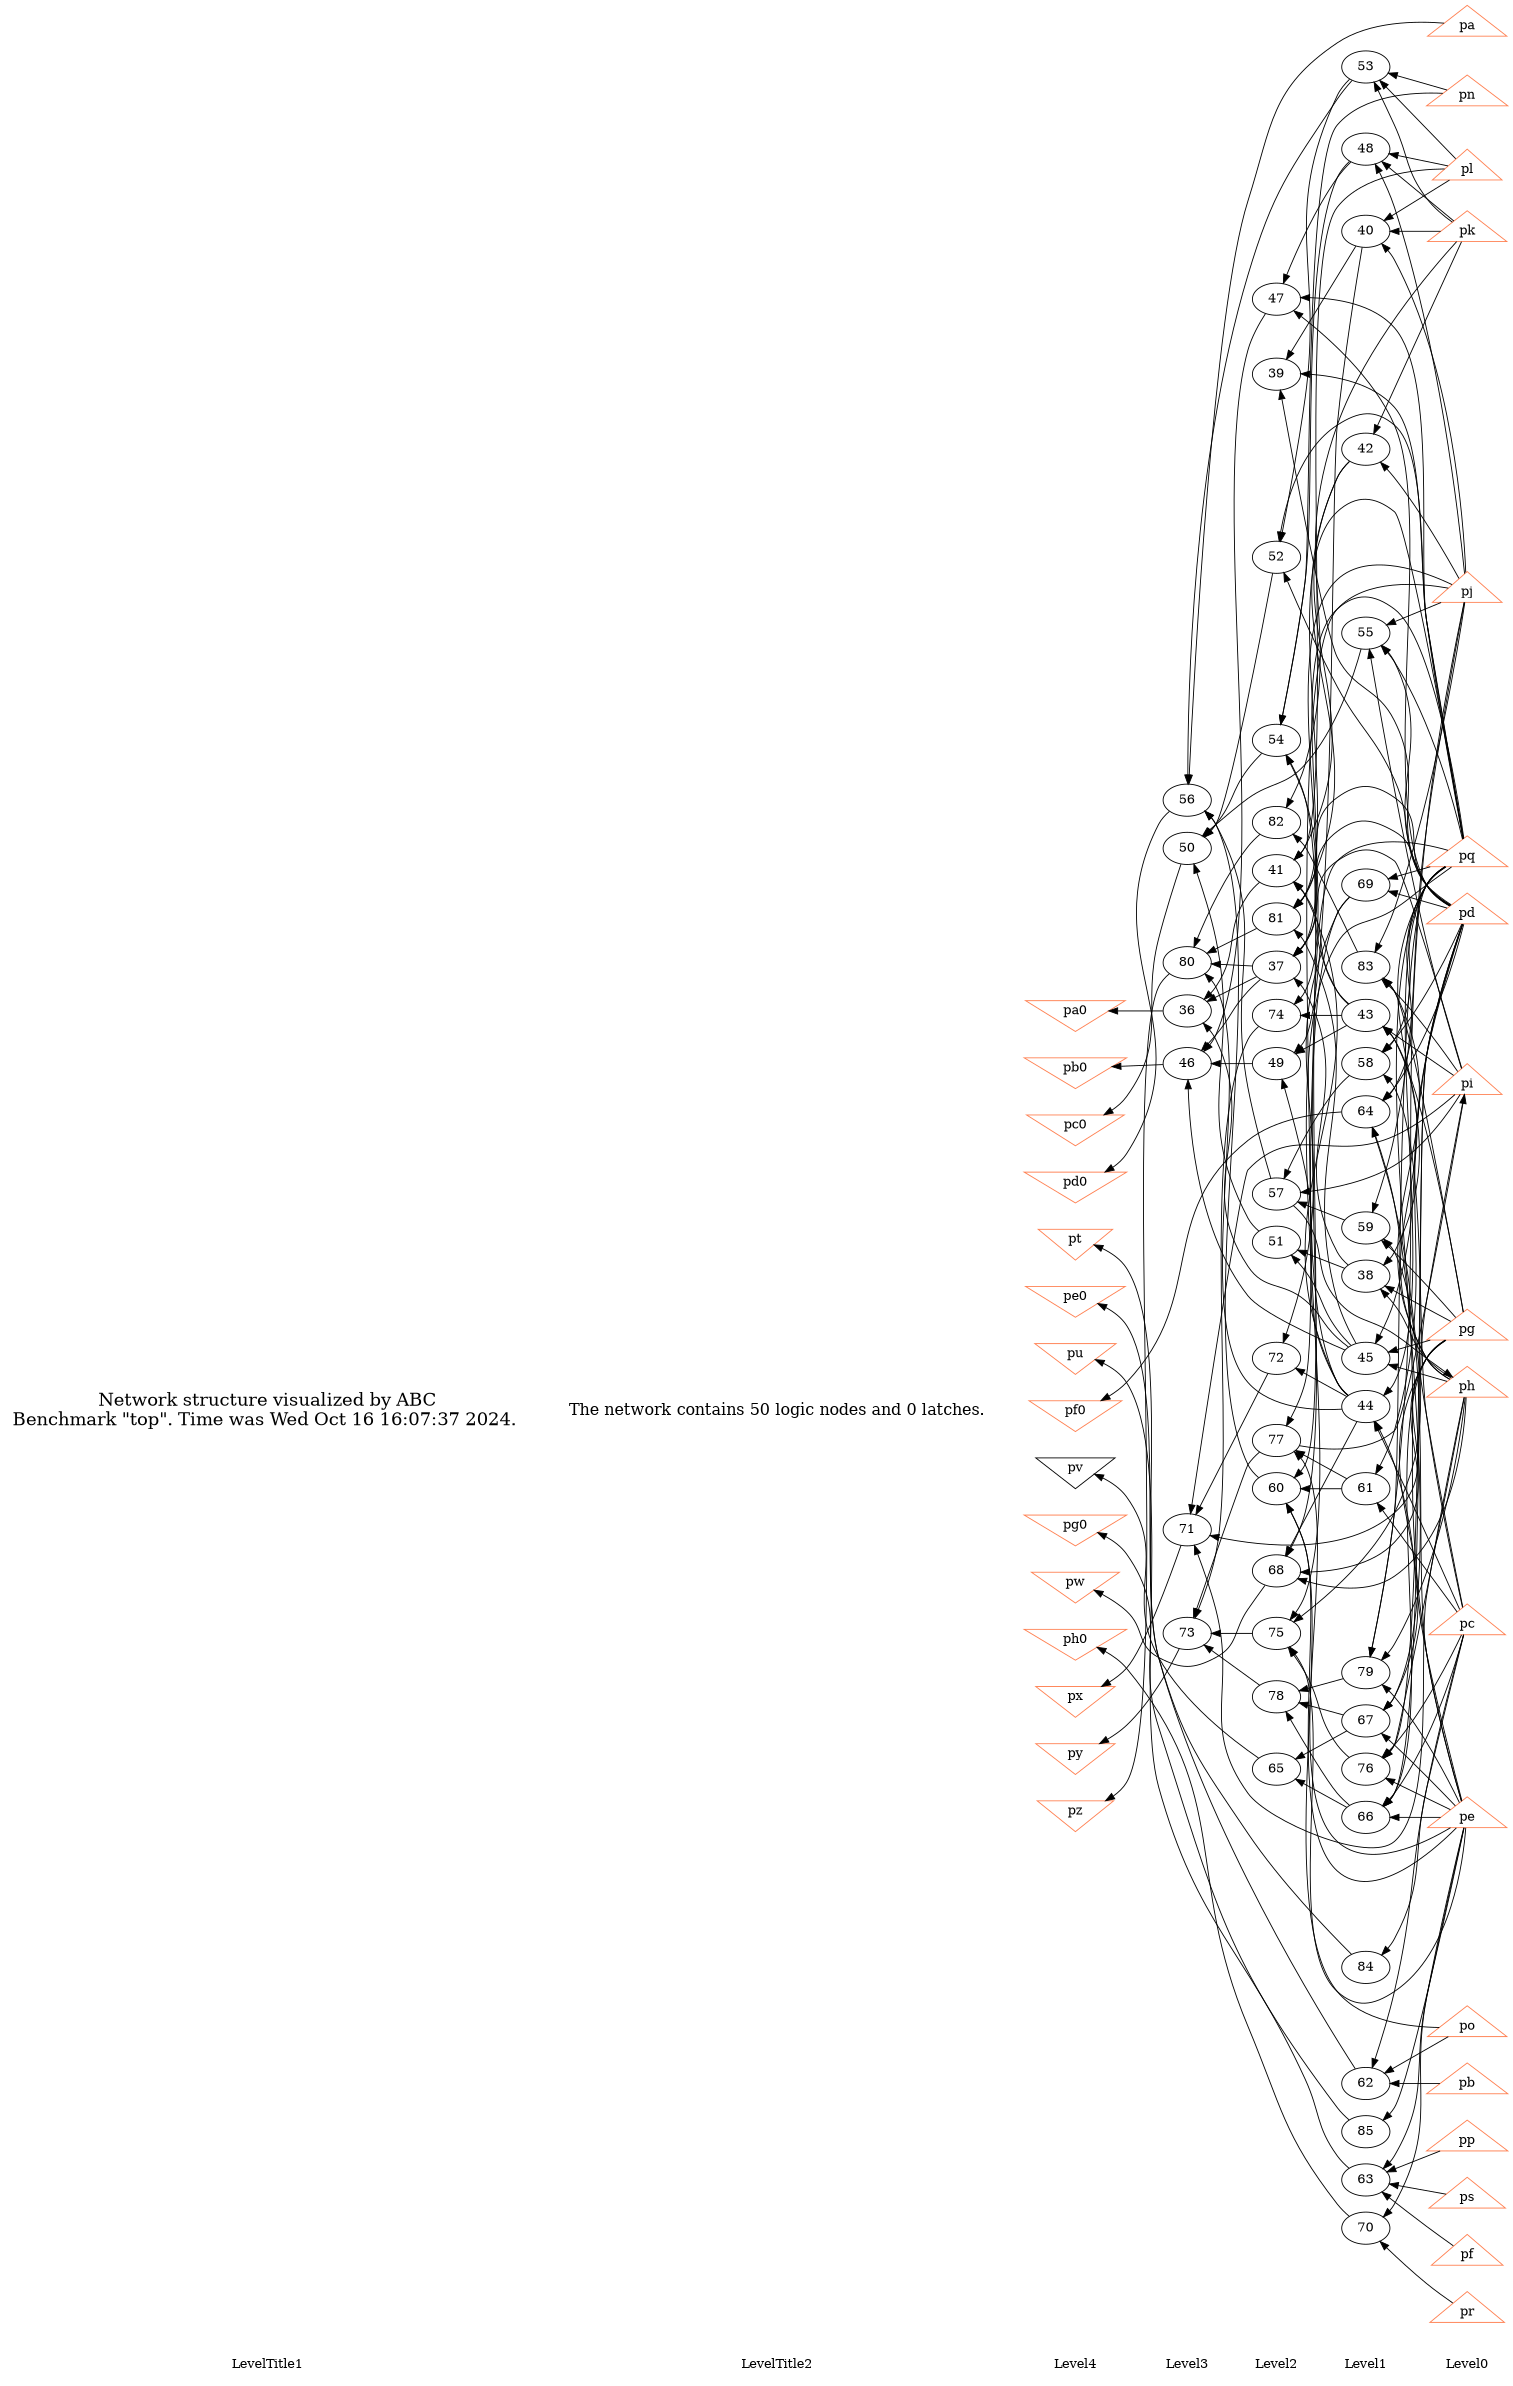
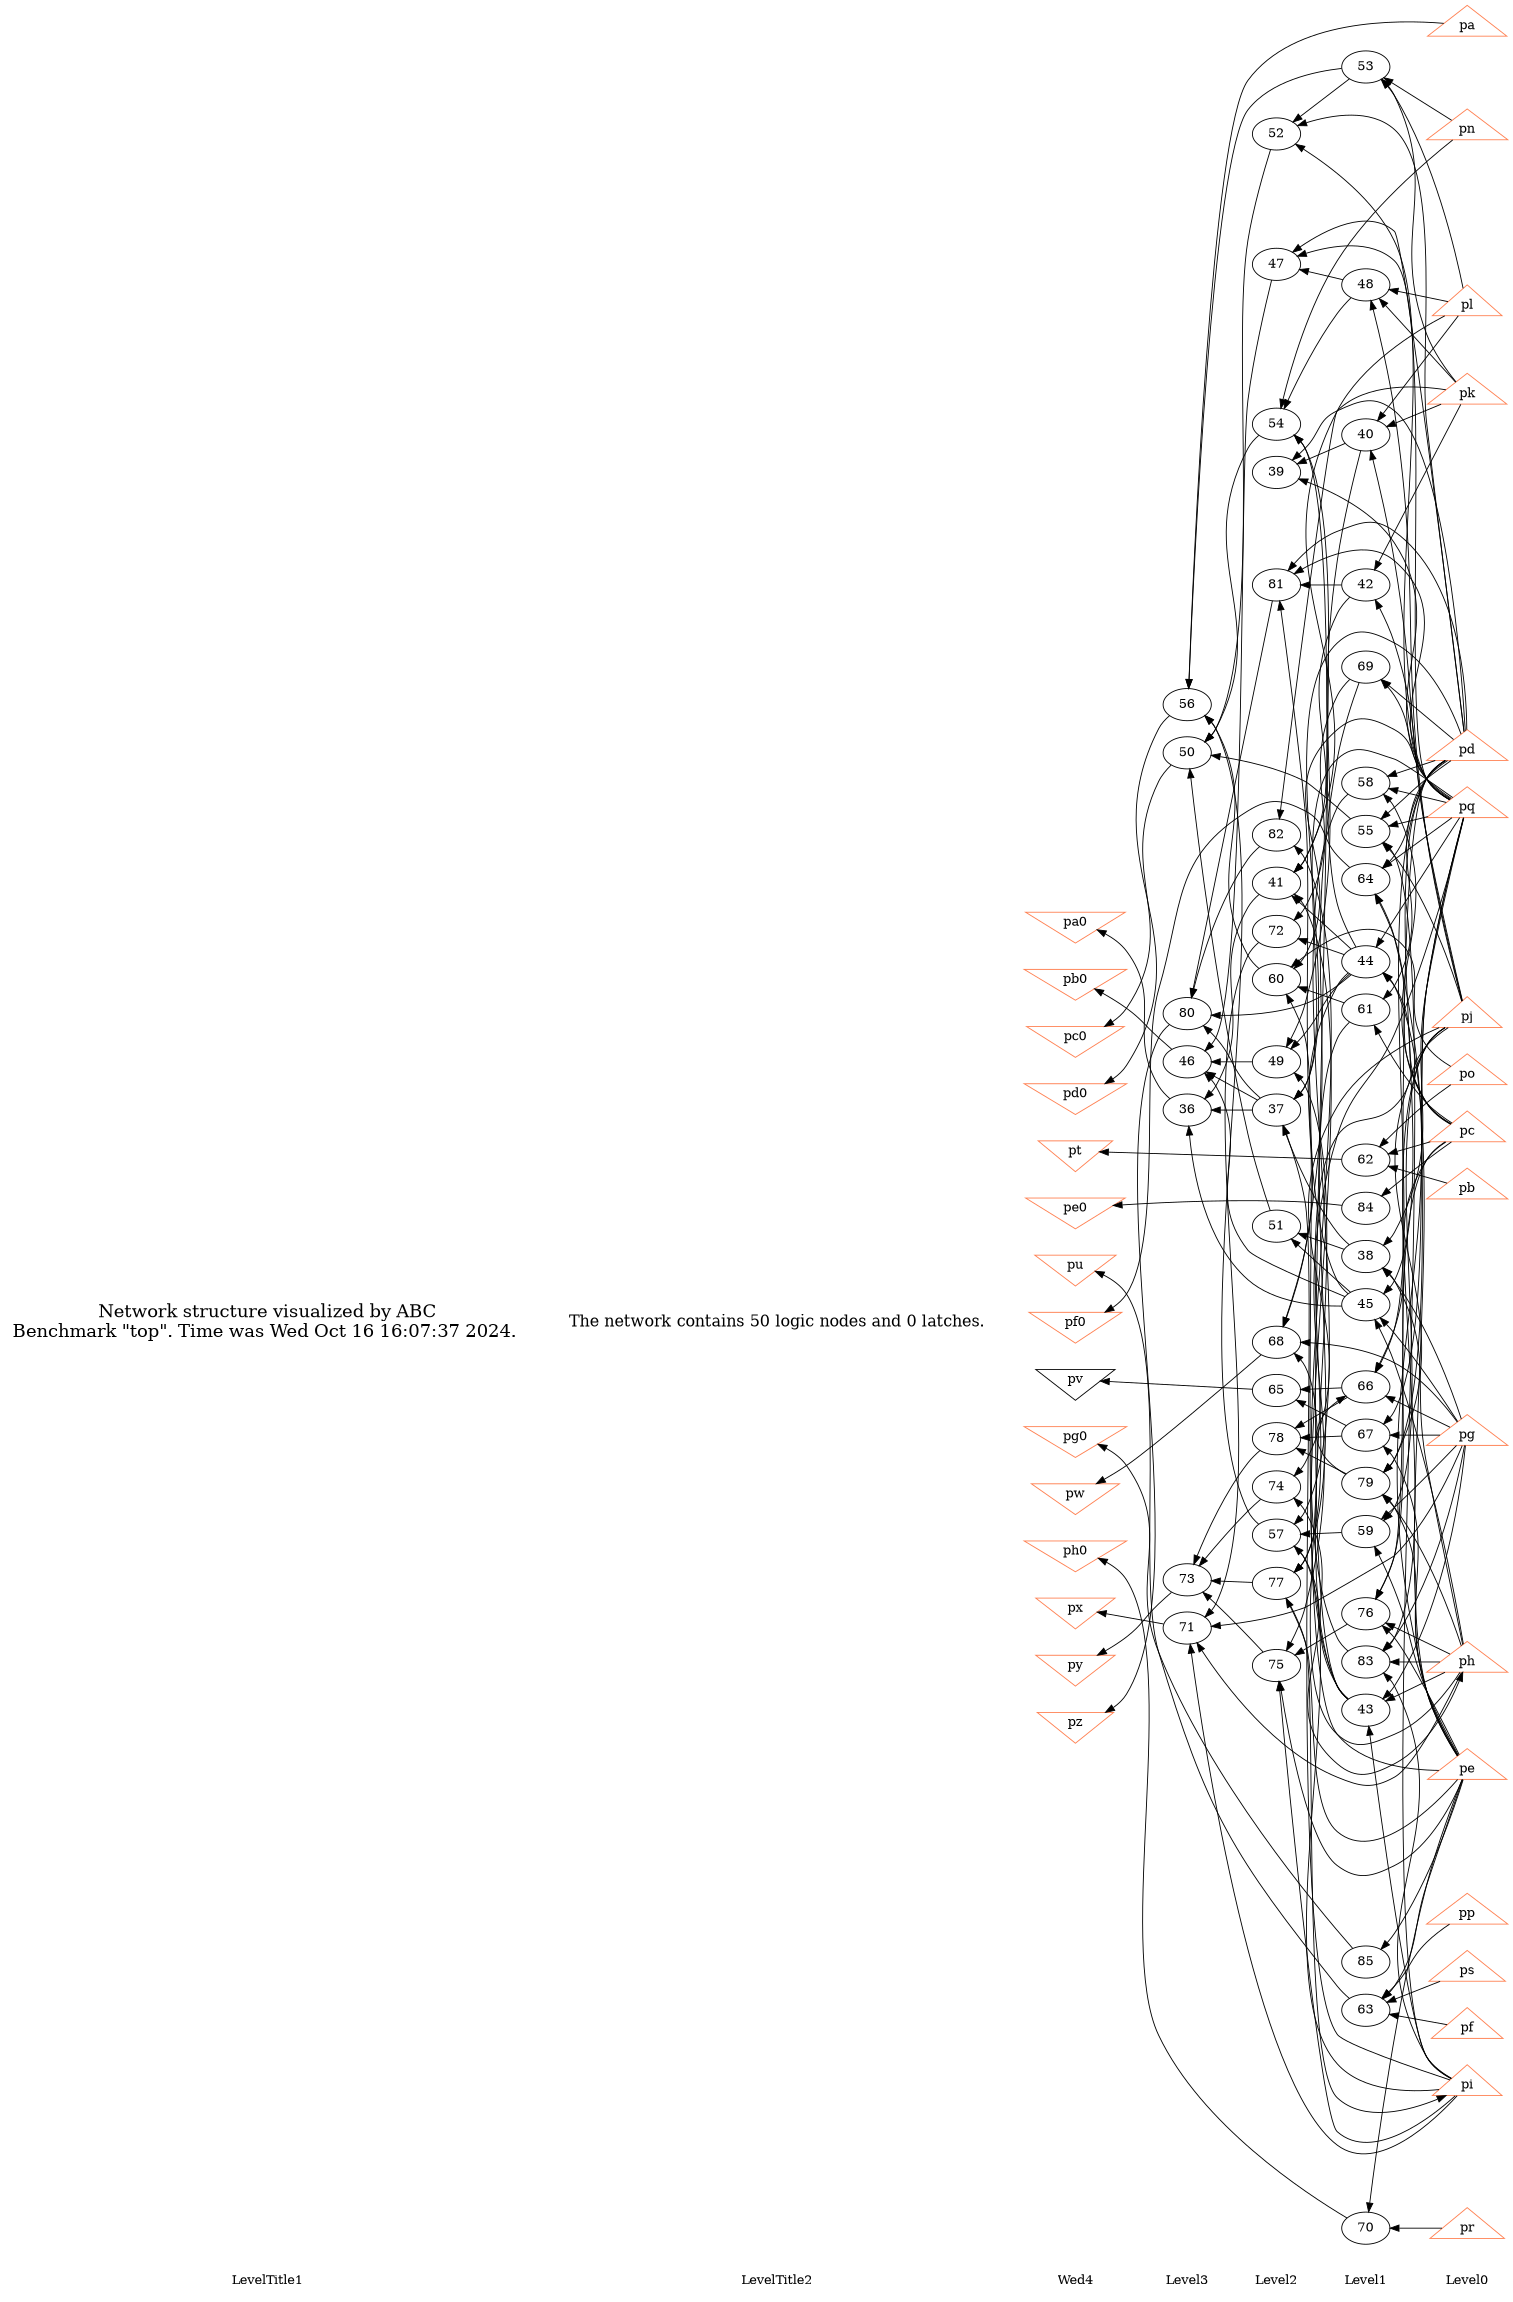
(1416, 1817) -> (1317, 1440)
(1075, 2365) -> (1075, 2281)
